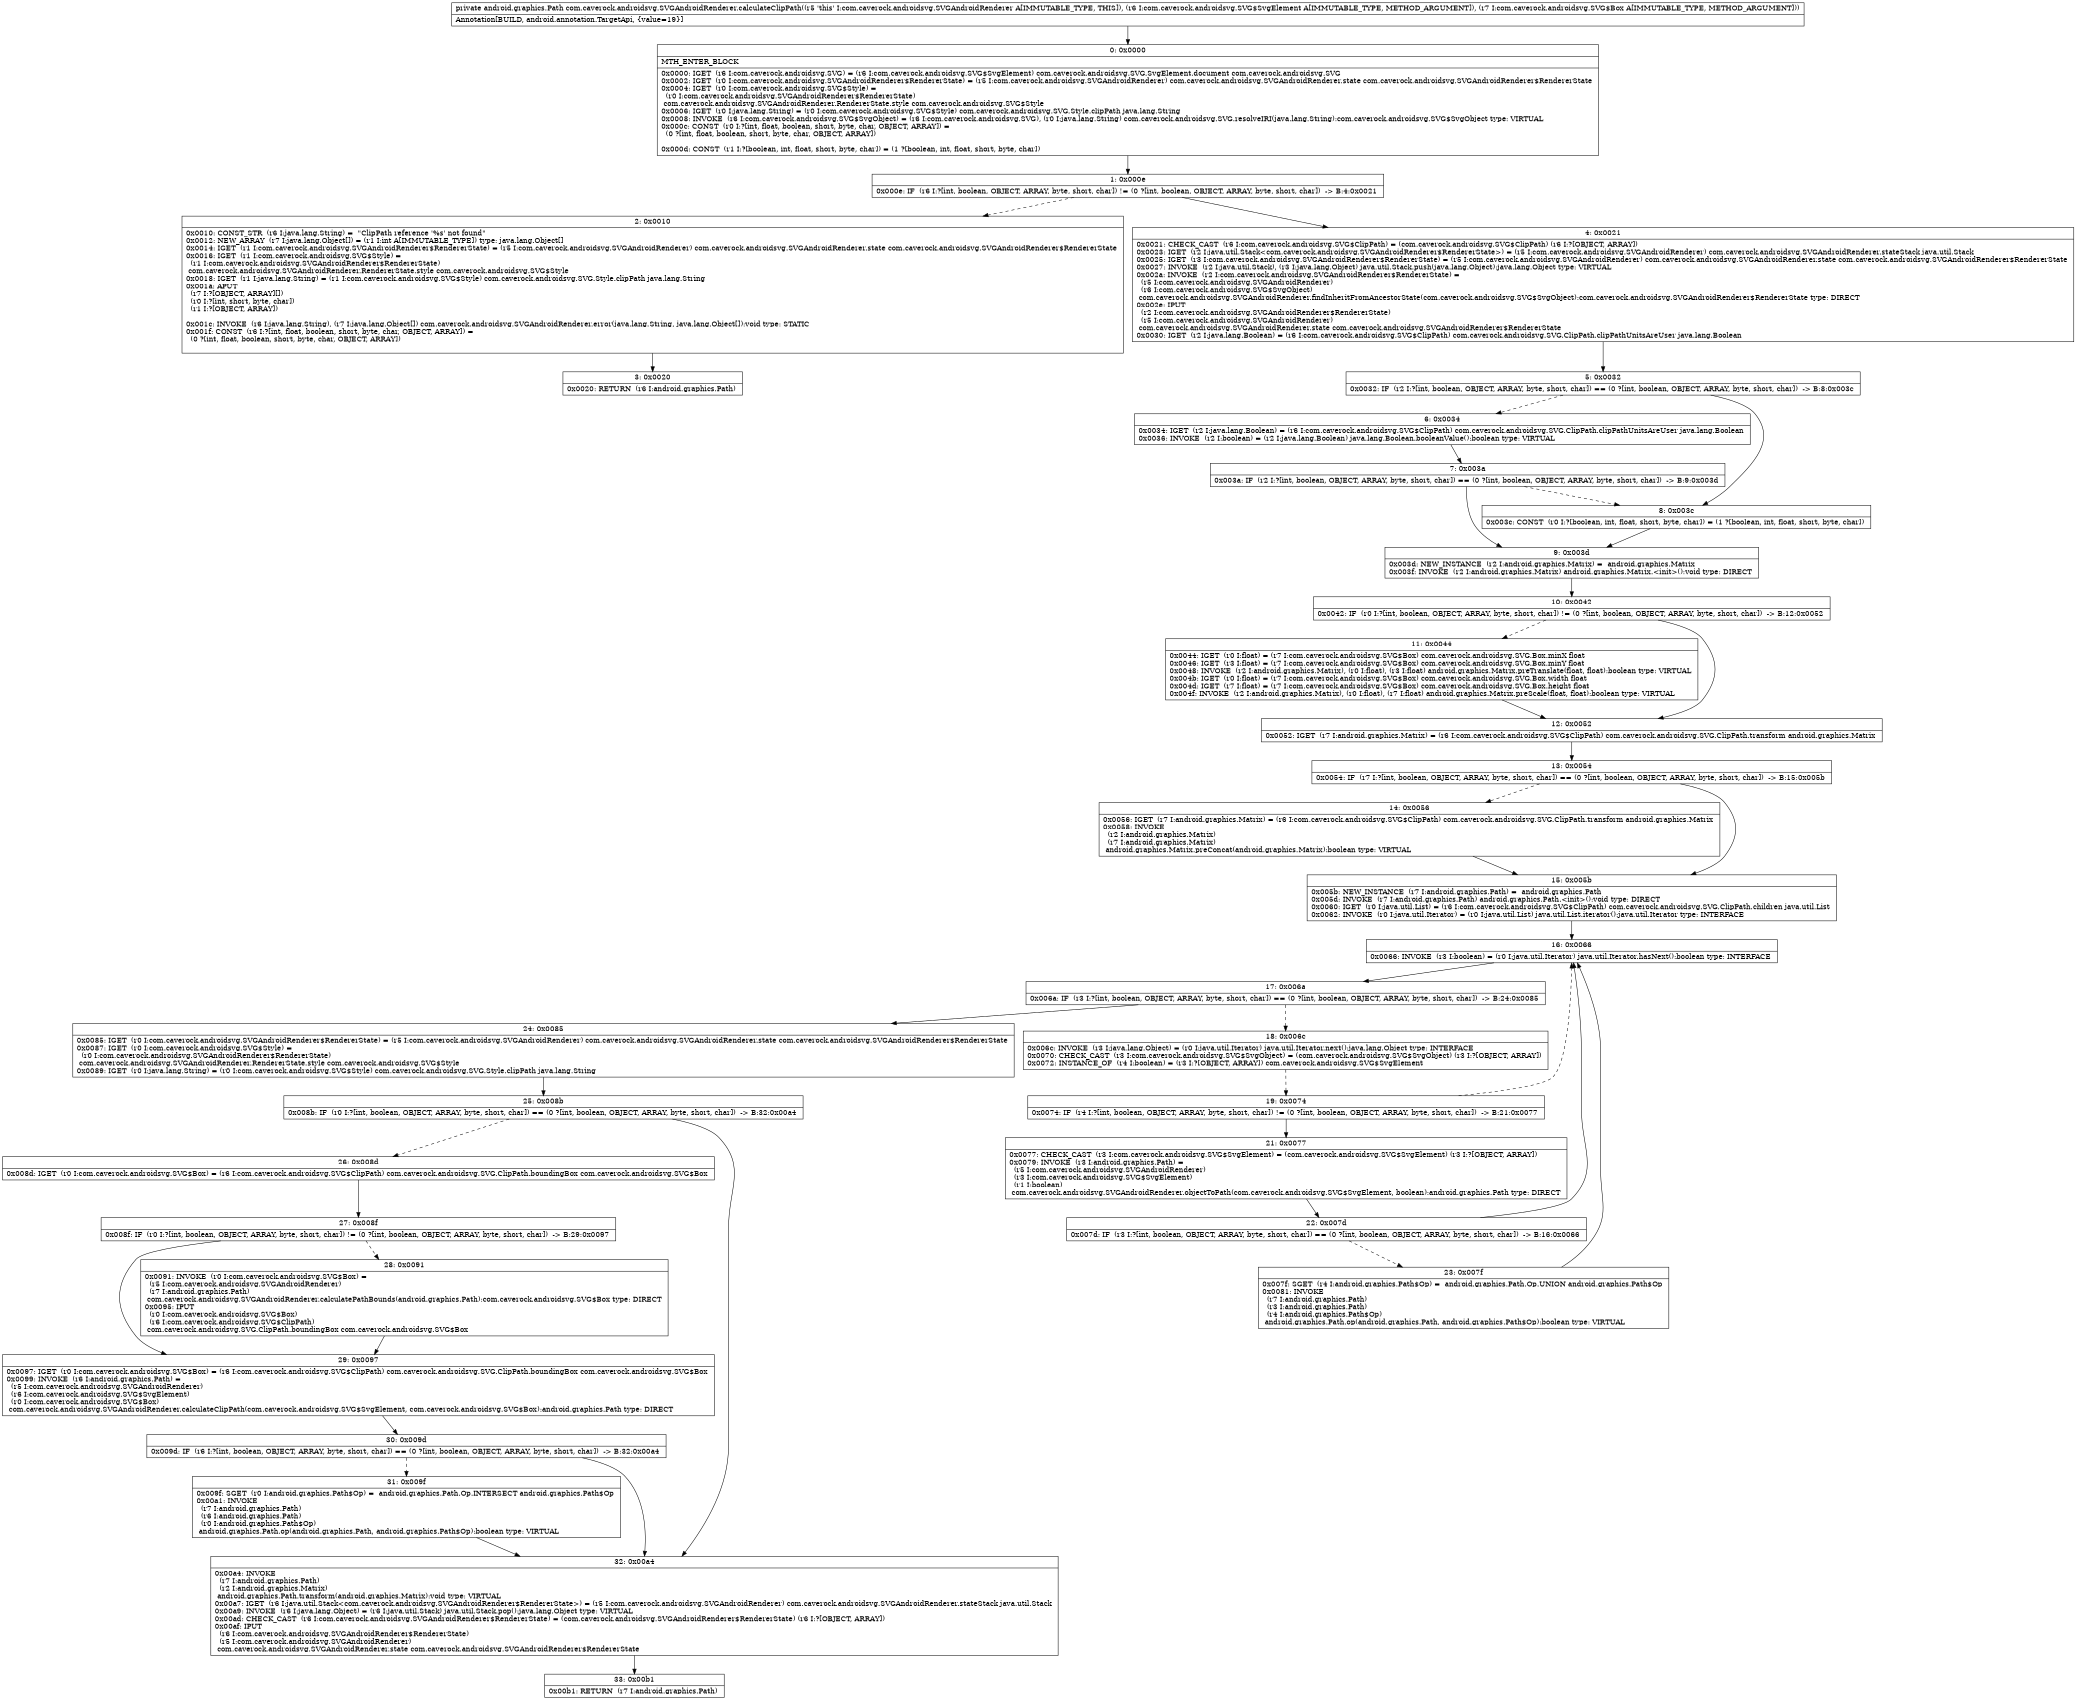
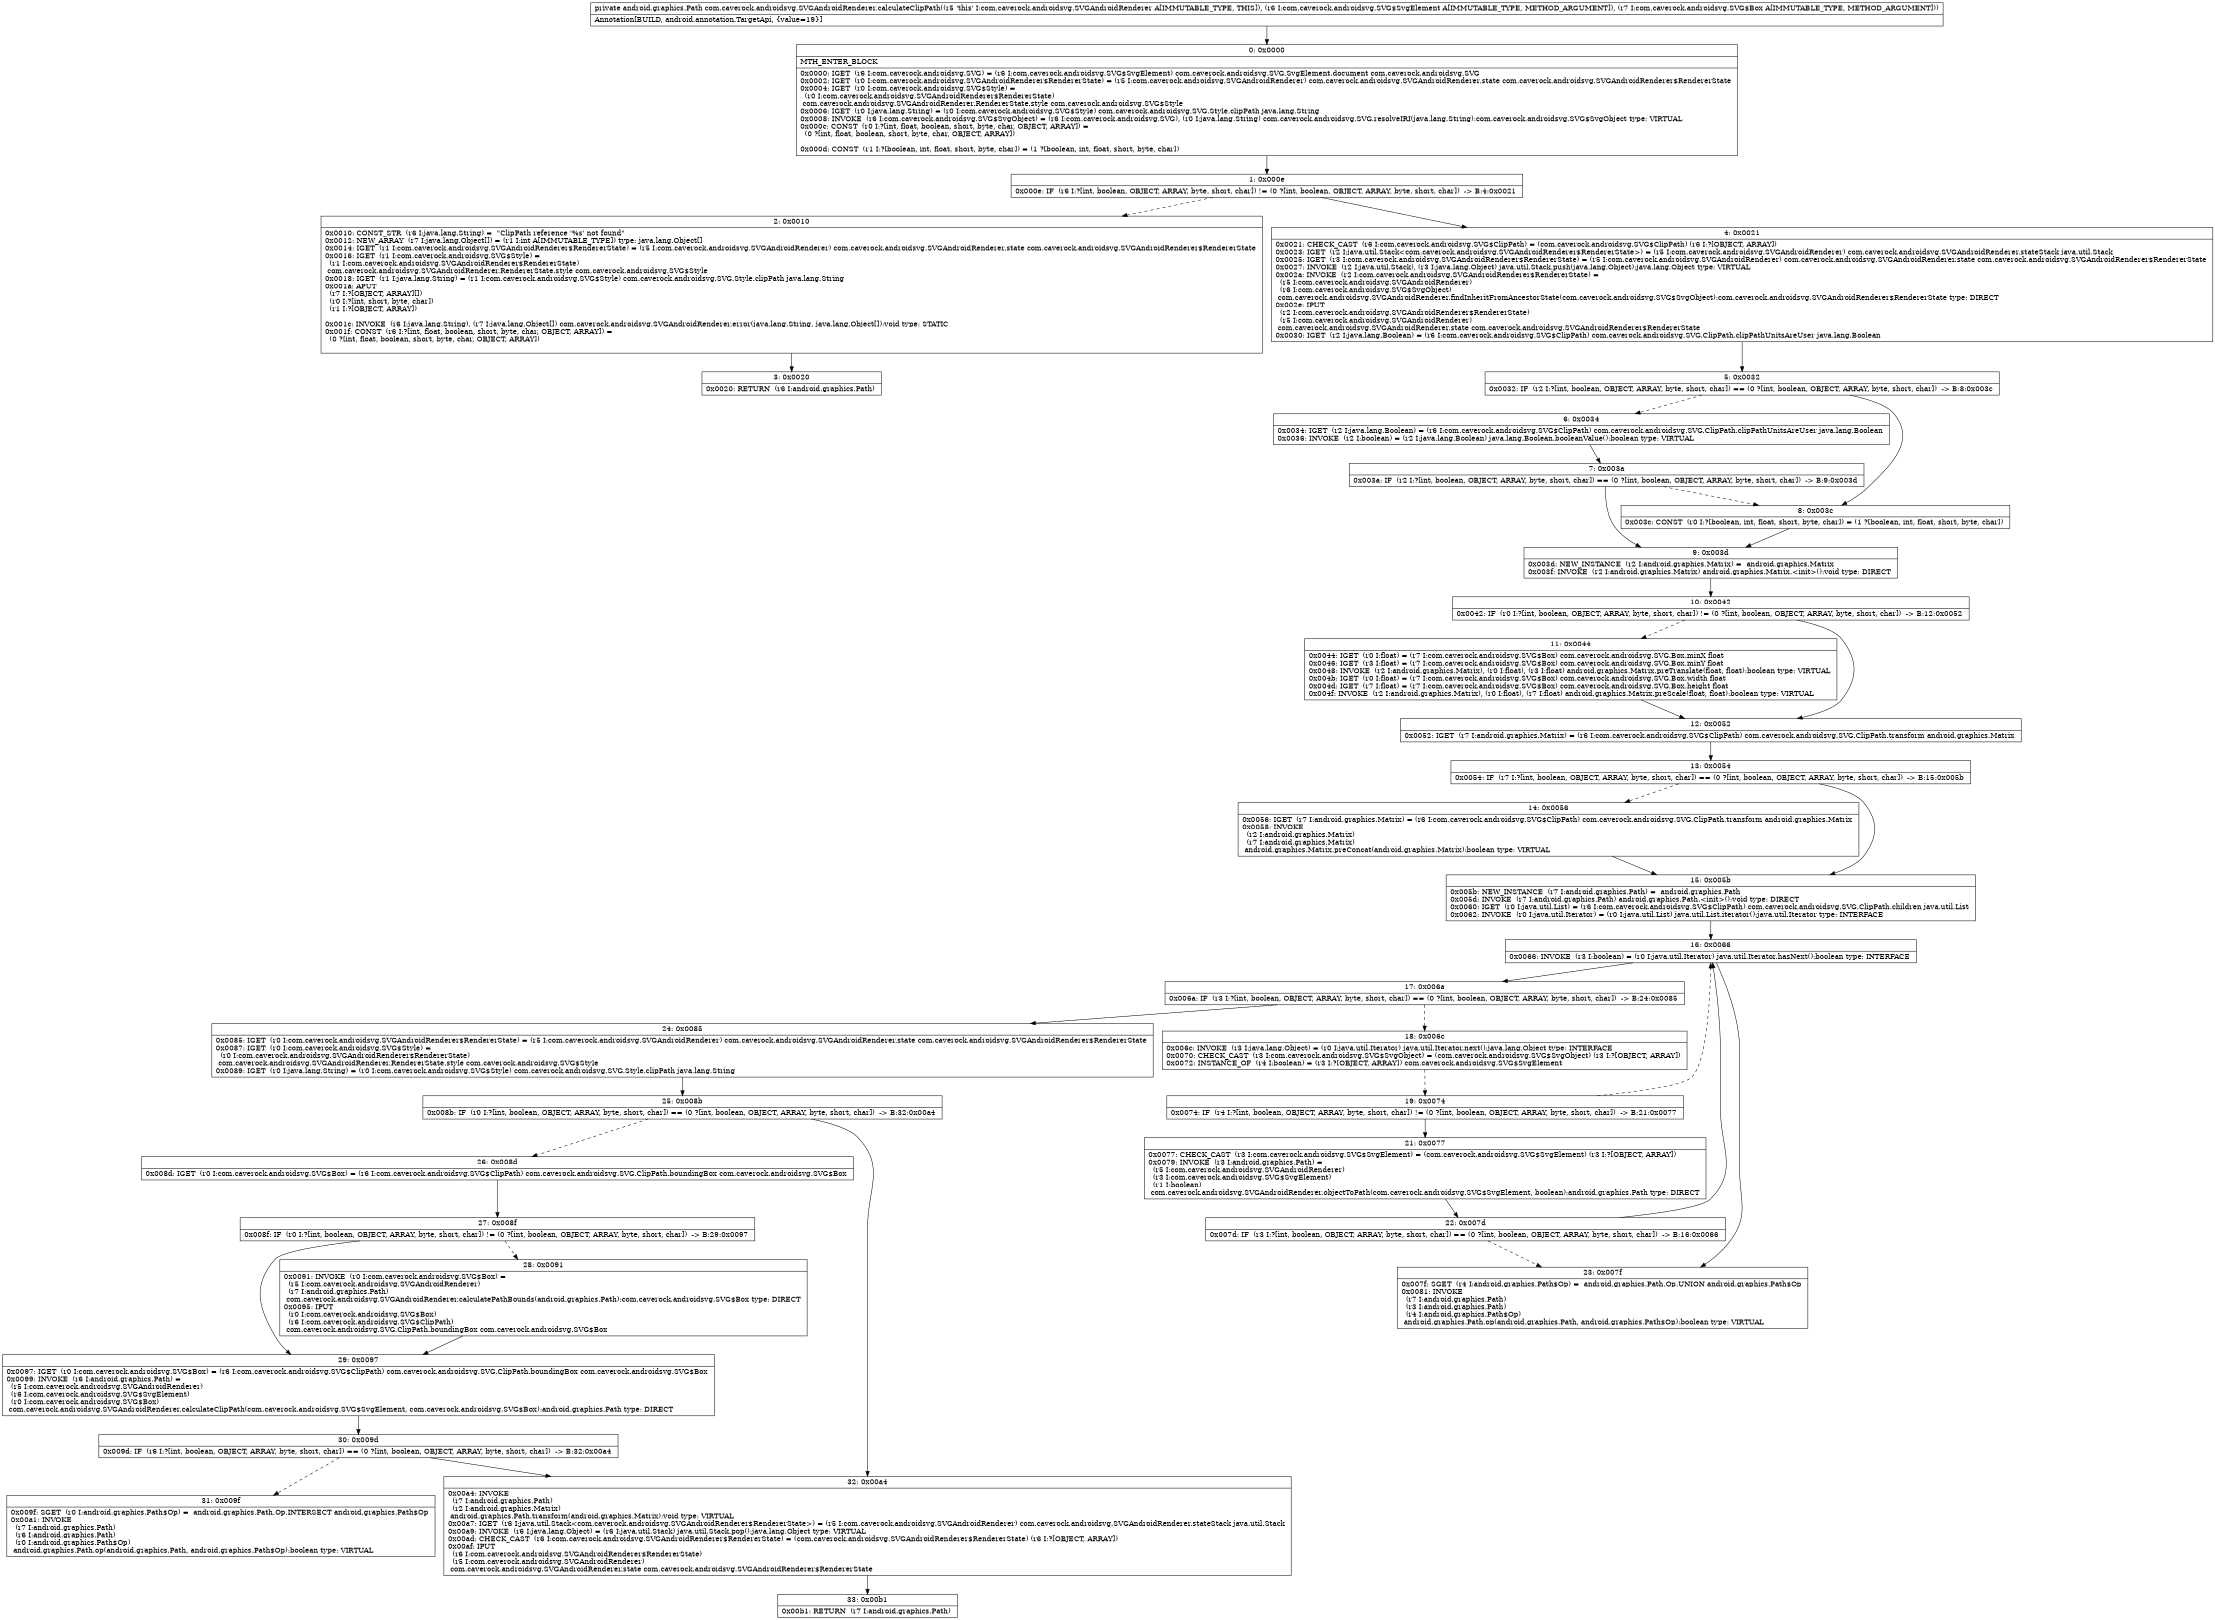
(1601, 1124) -> (1740, 1119)
(496, 1546) -> none
